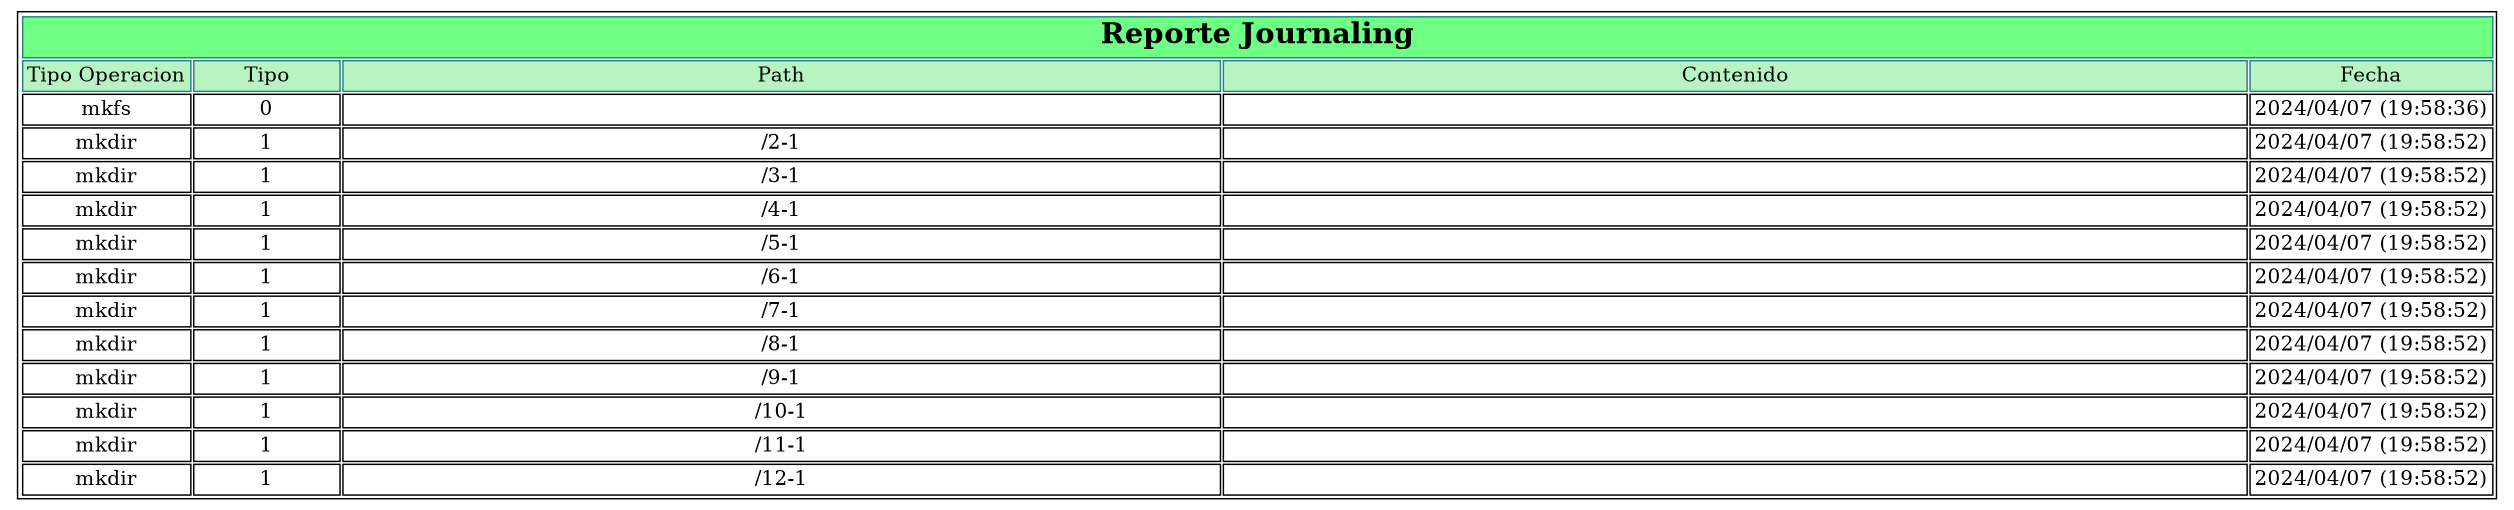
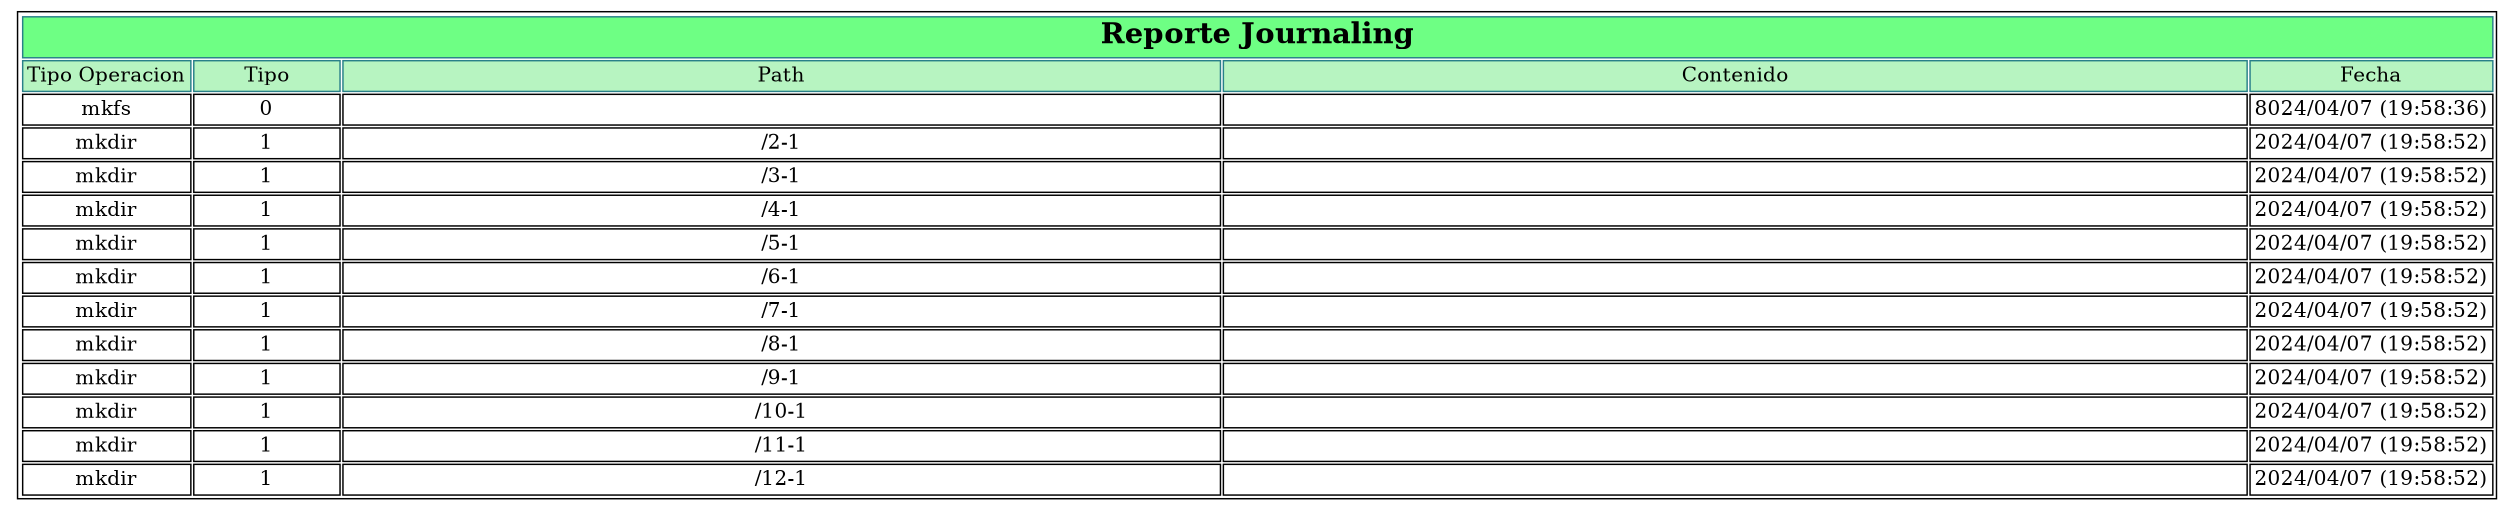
(2371, 109) -> (2371, 109)
